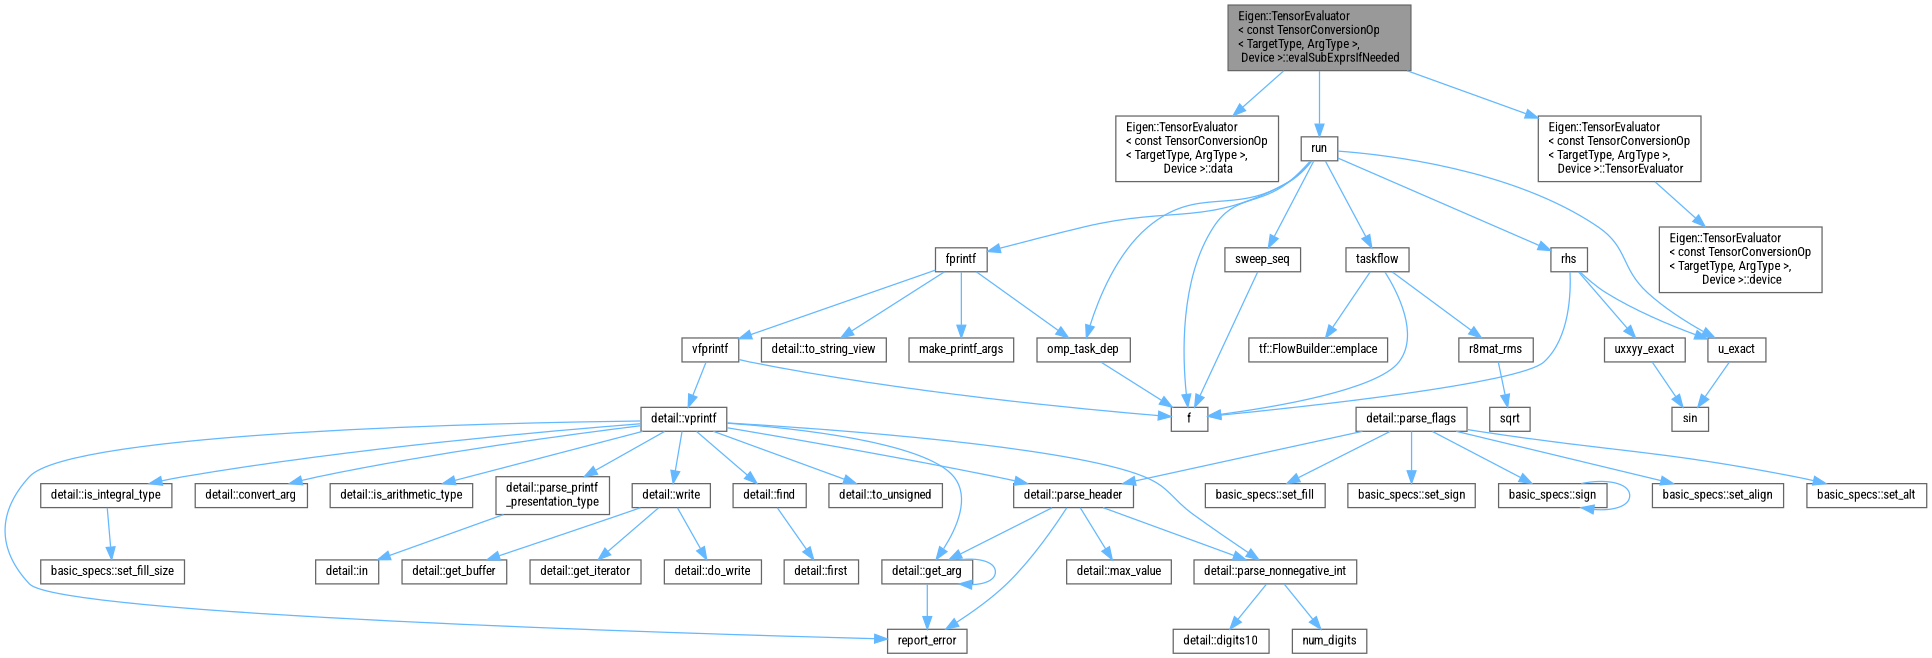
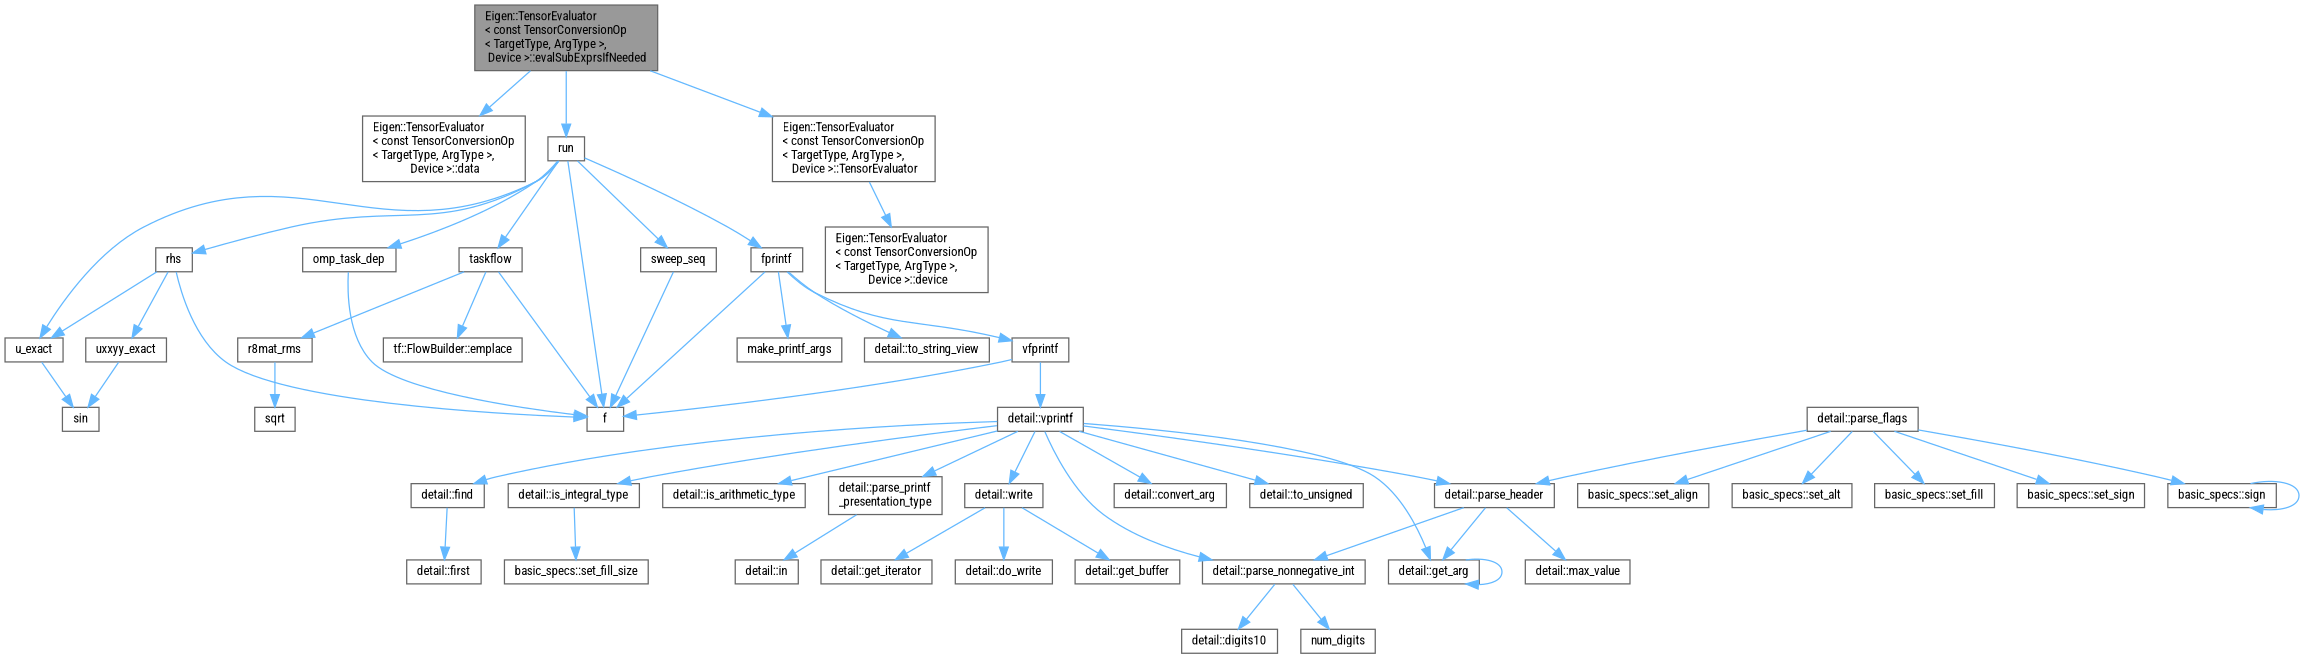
(1017, 301) -> (696, 335)
(927, 641) -> none
